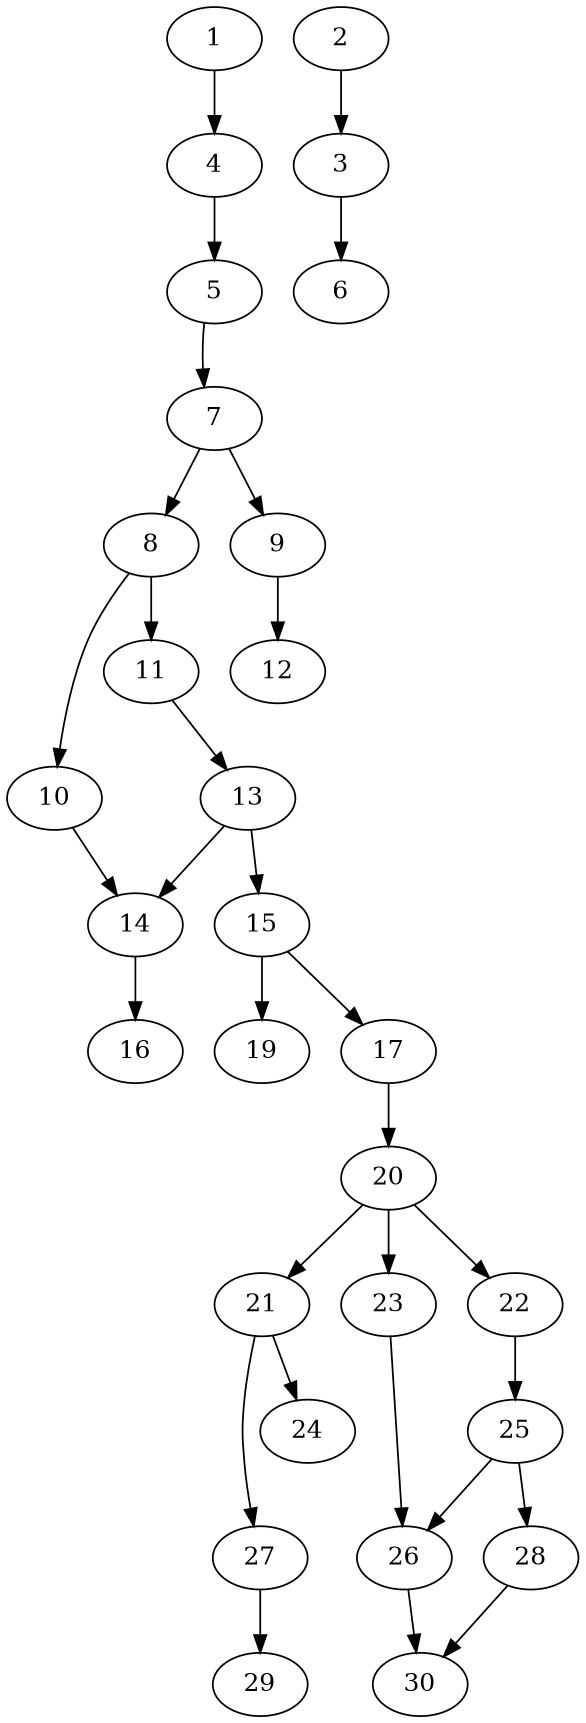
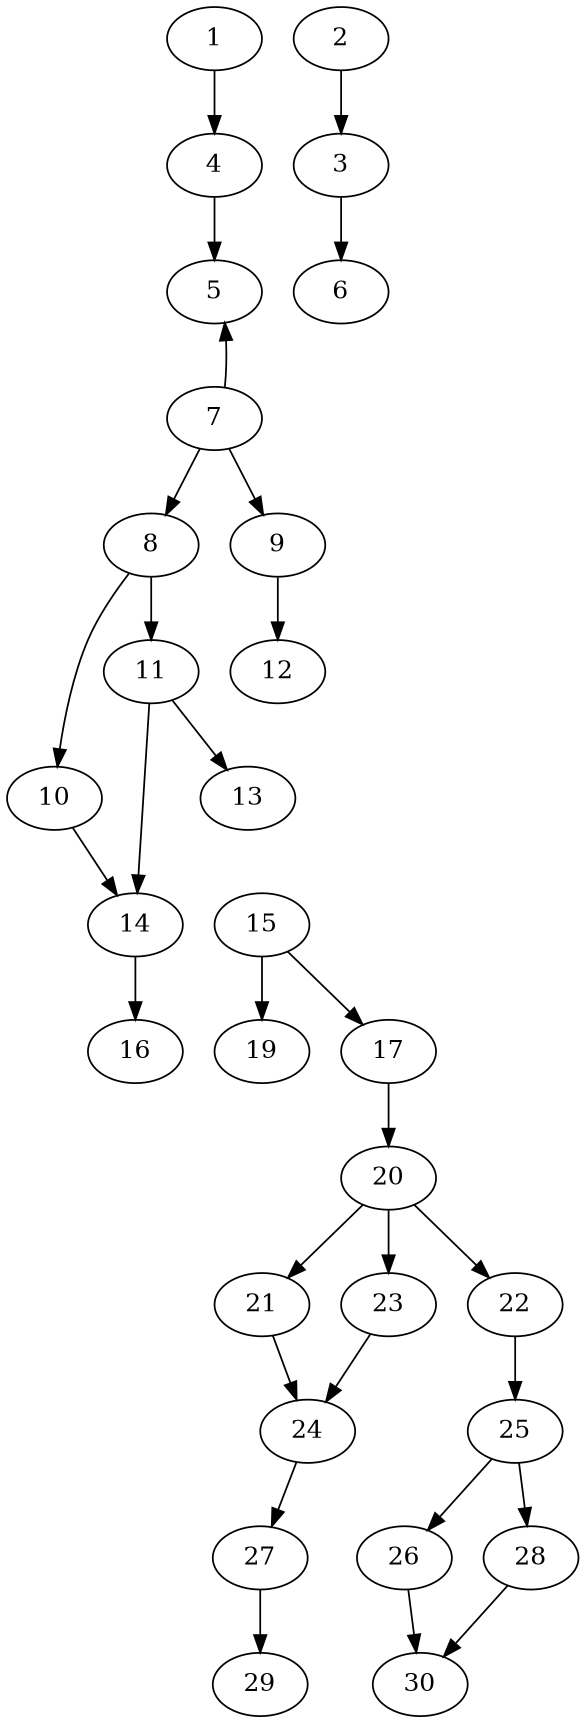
(203, 346) -> (226, 364)
(254, 853) -> none
(198, 855) -> (144, 789)
(243, 1422) -> (287, 1486)
(396, 1422) -> (353, 1360)
